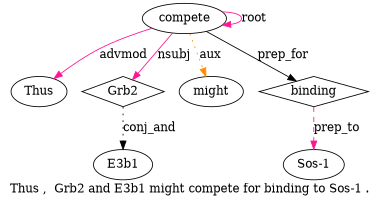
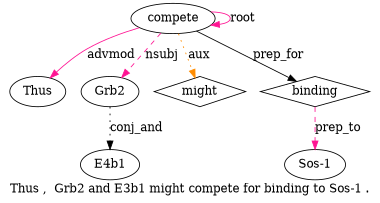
(155, 53) -> (144, 52)
(123, 92) -> (110, 92)
(211, 92) -> (200, 92)
(123, 165) -> (110, 165)
